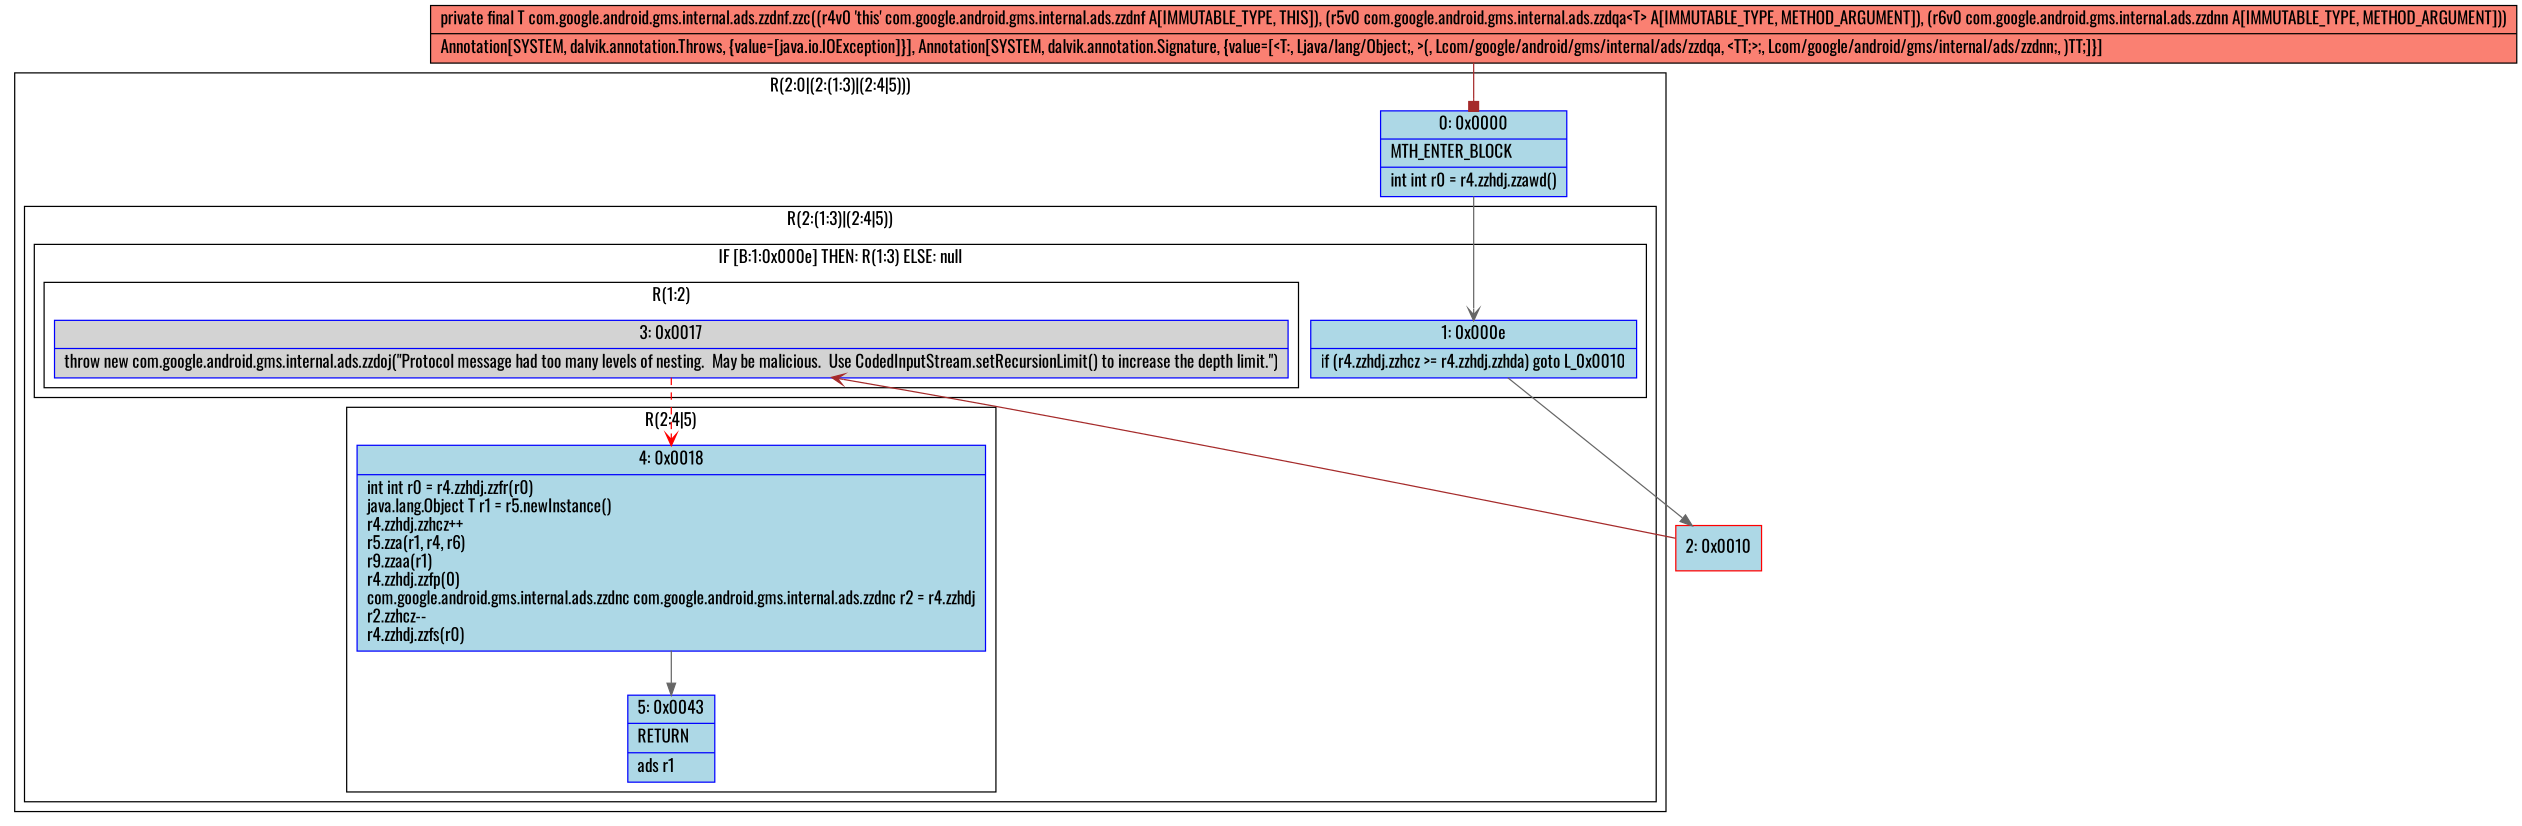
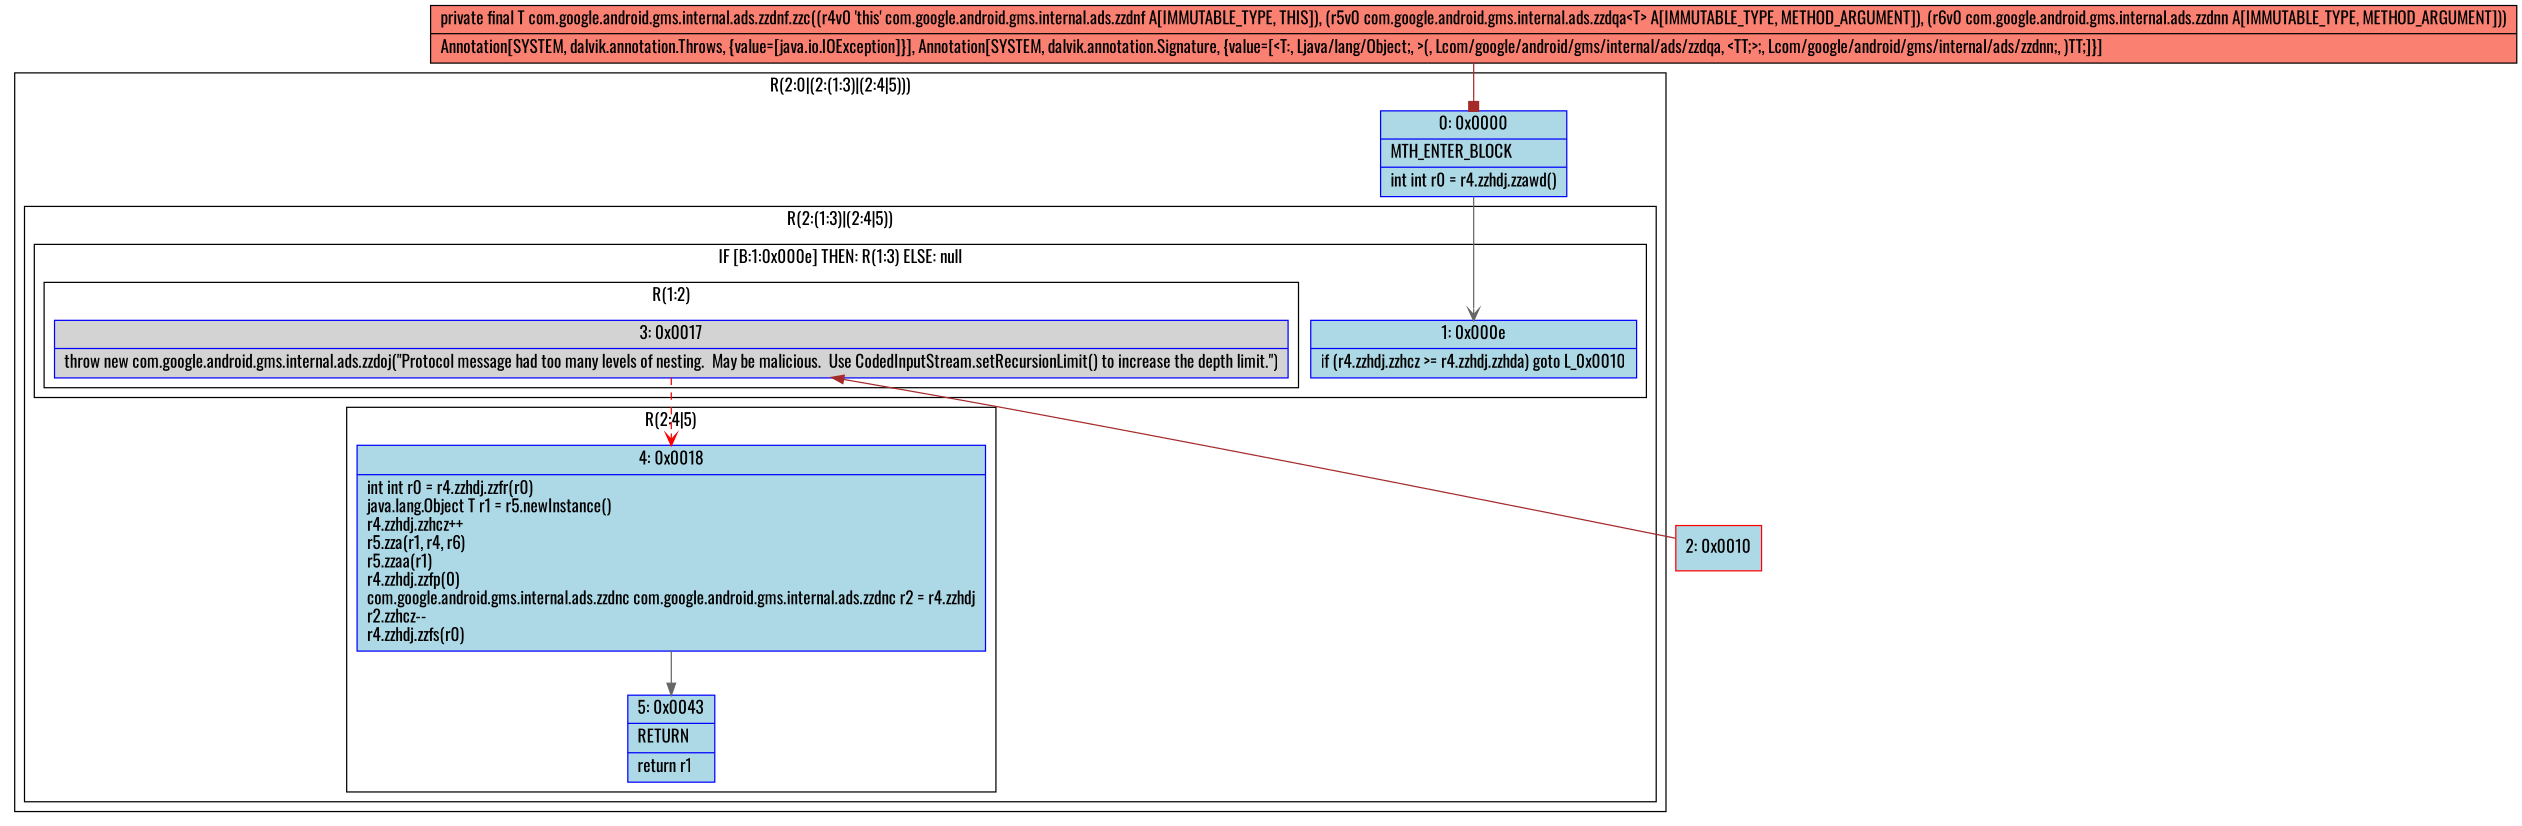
(1595, 448) -> none
(1260, 456) -> (1260, 456)
(400, 562) -> (400, 562)
(657, 767) -> (665, 767)
